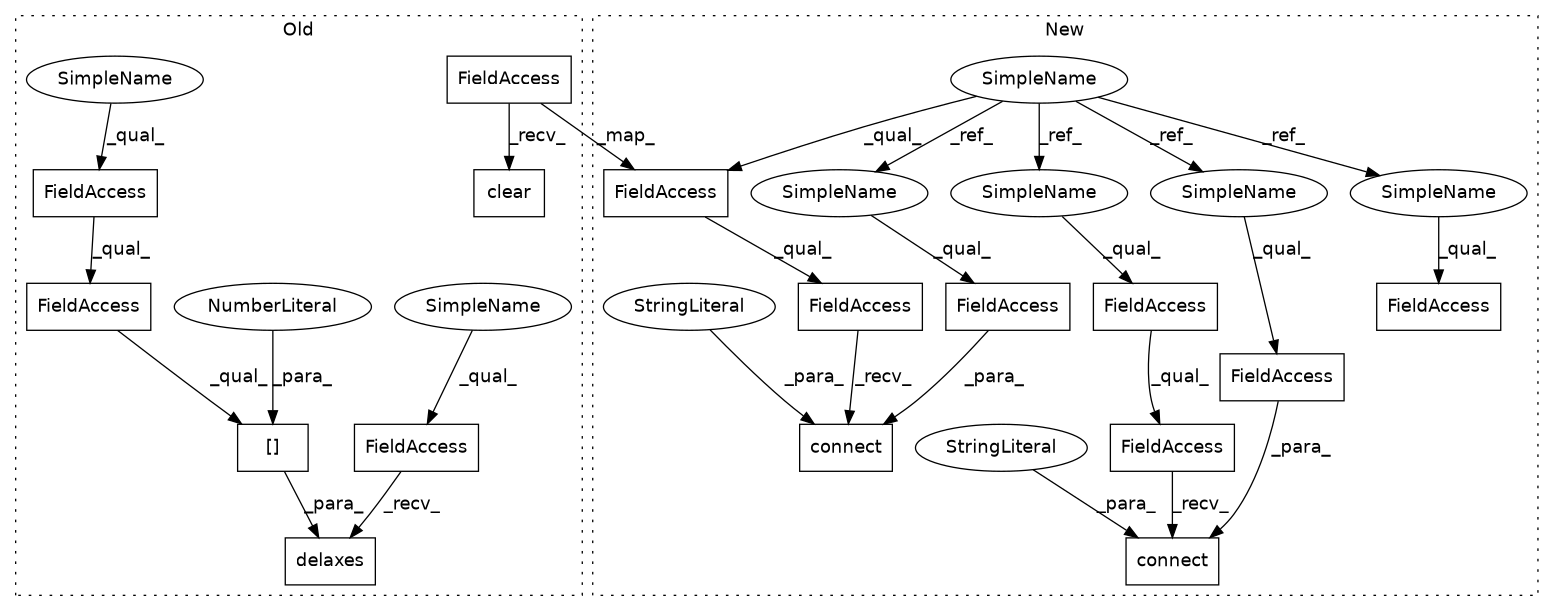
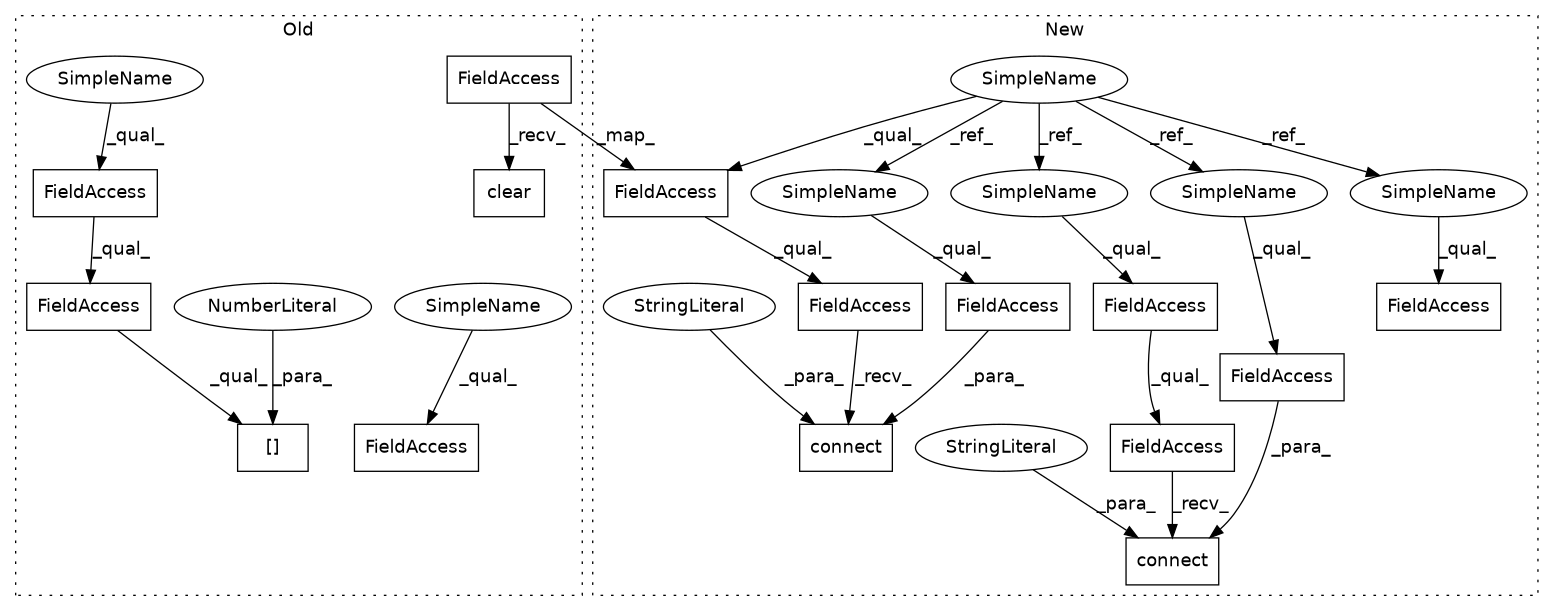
(330, 561) -> none
